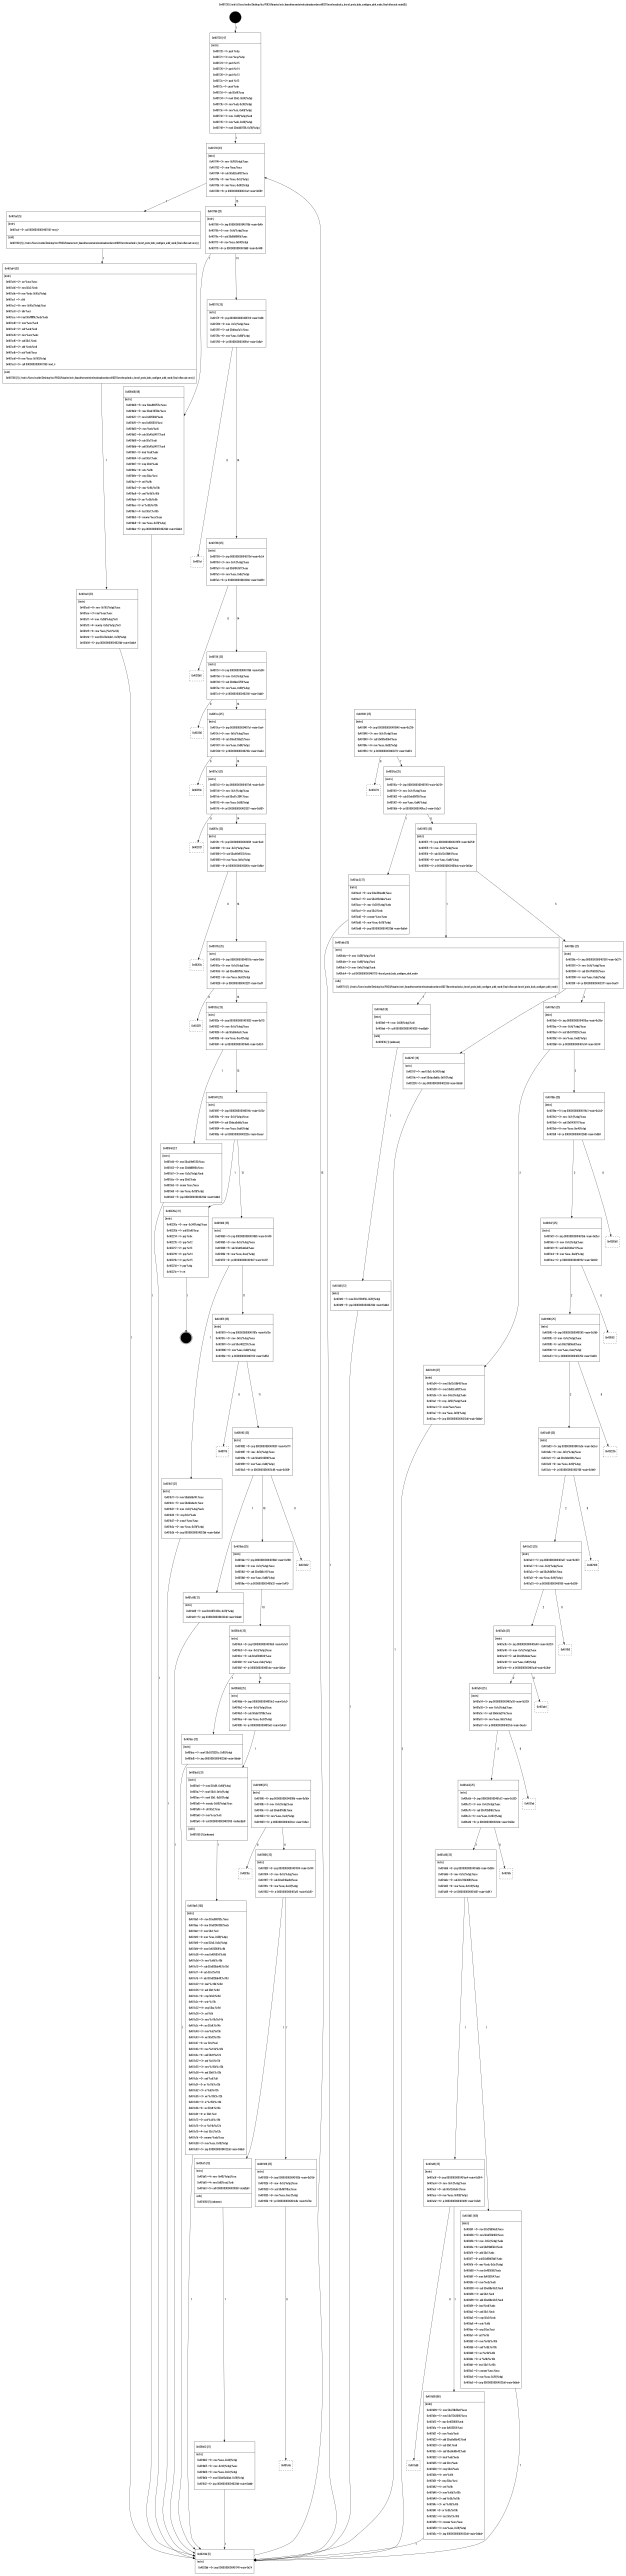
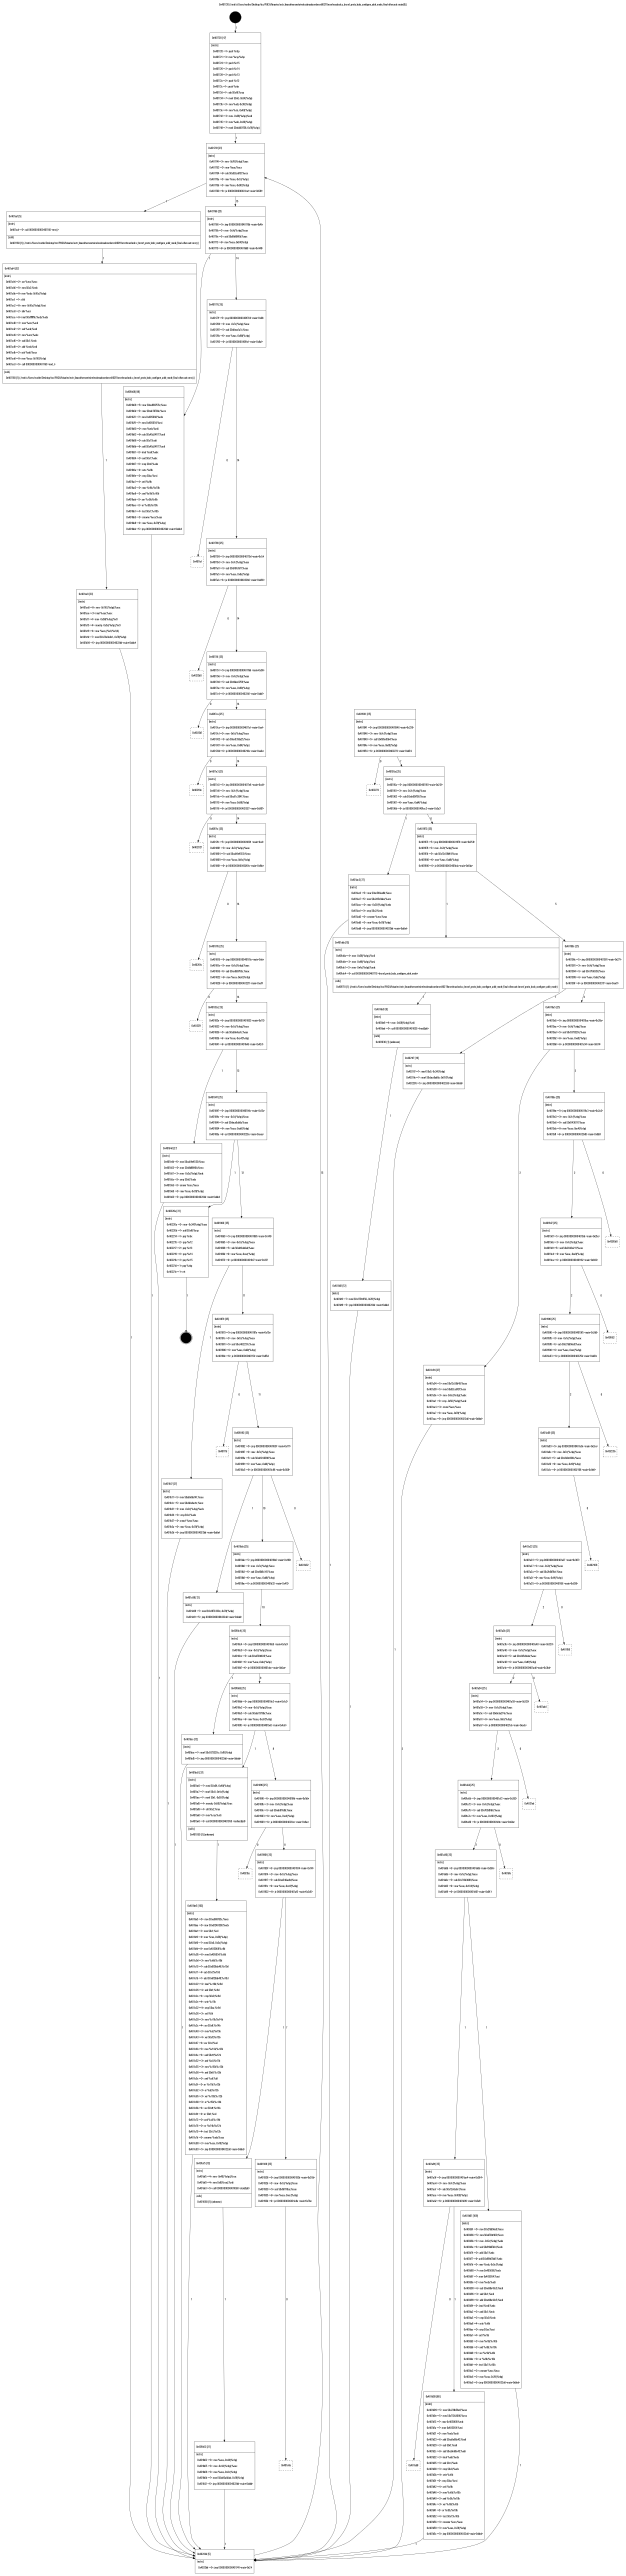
(560, 1508) -> none
none -> (270, 1755)
